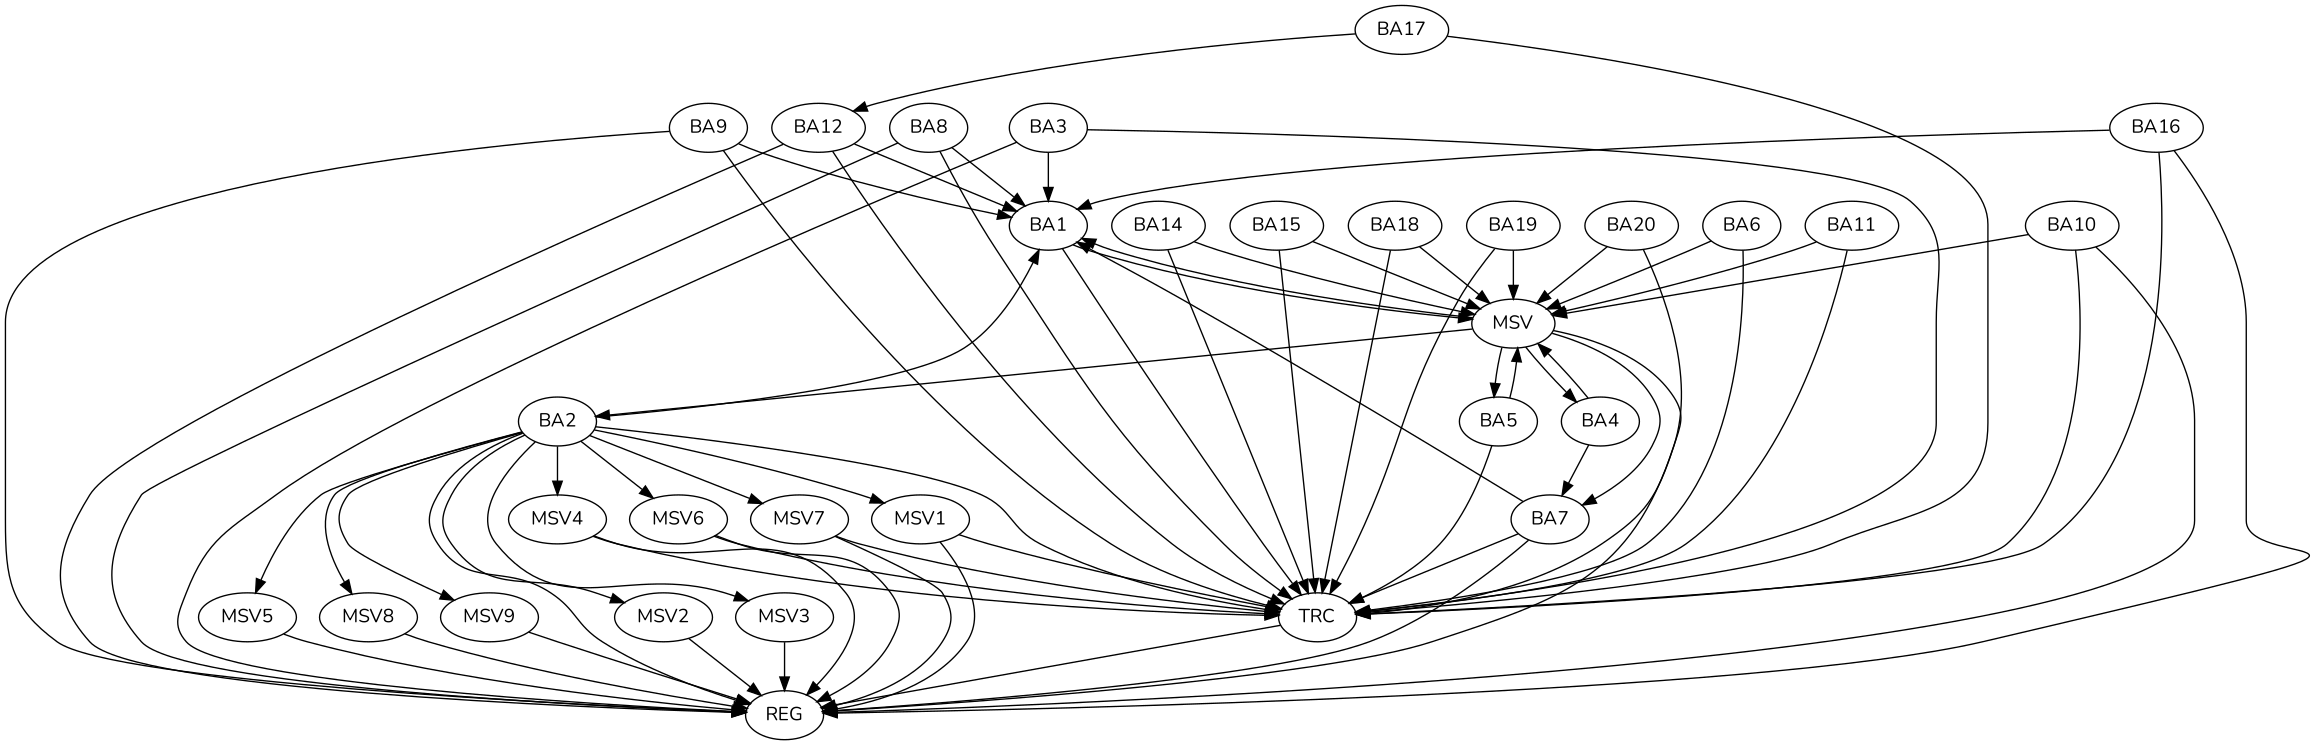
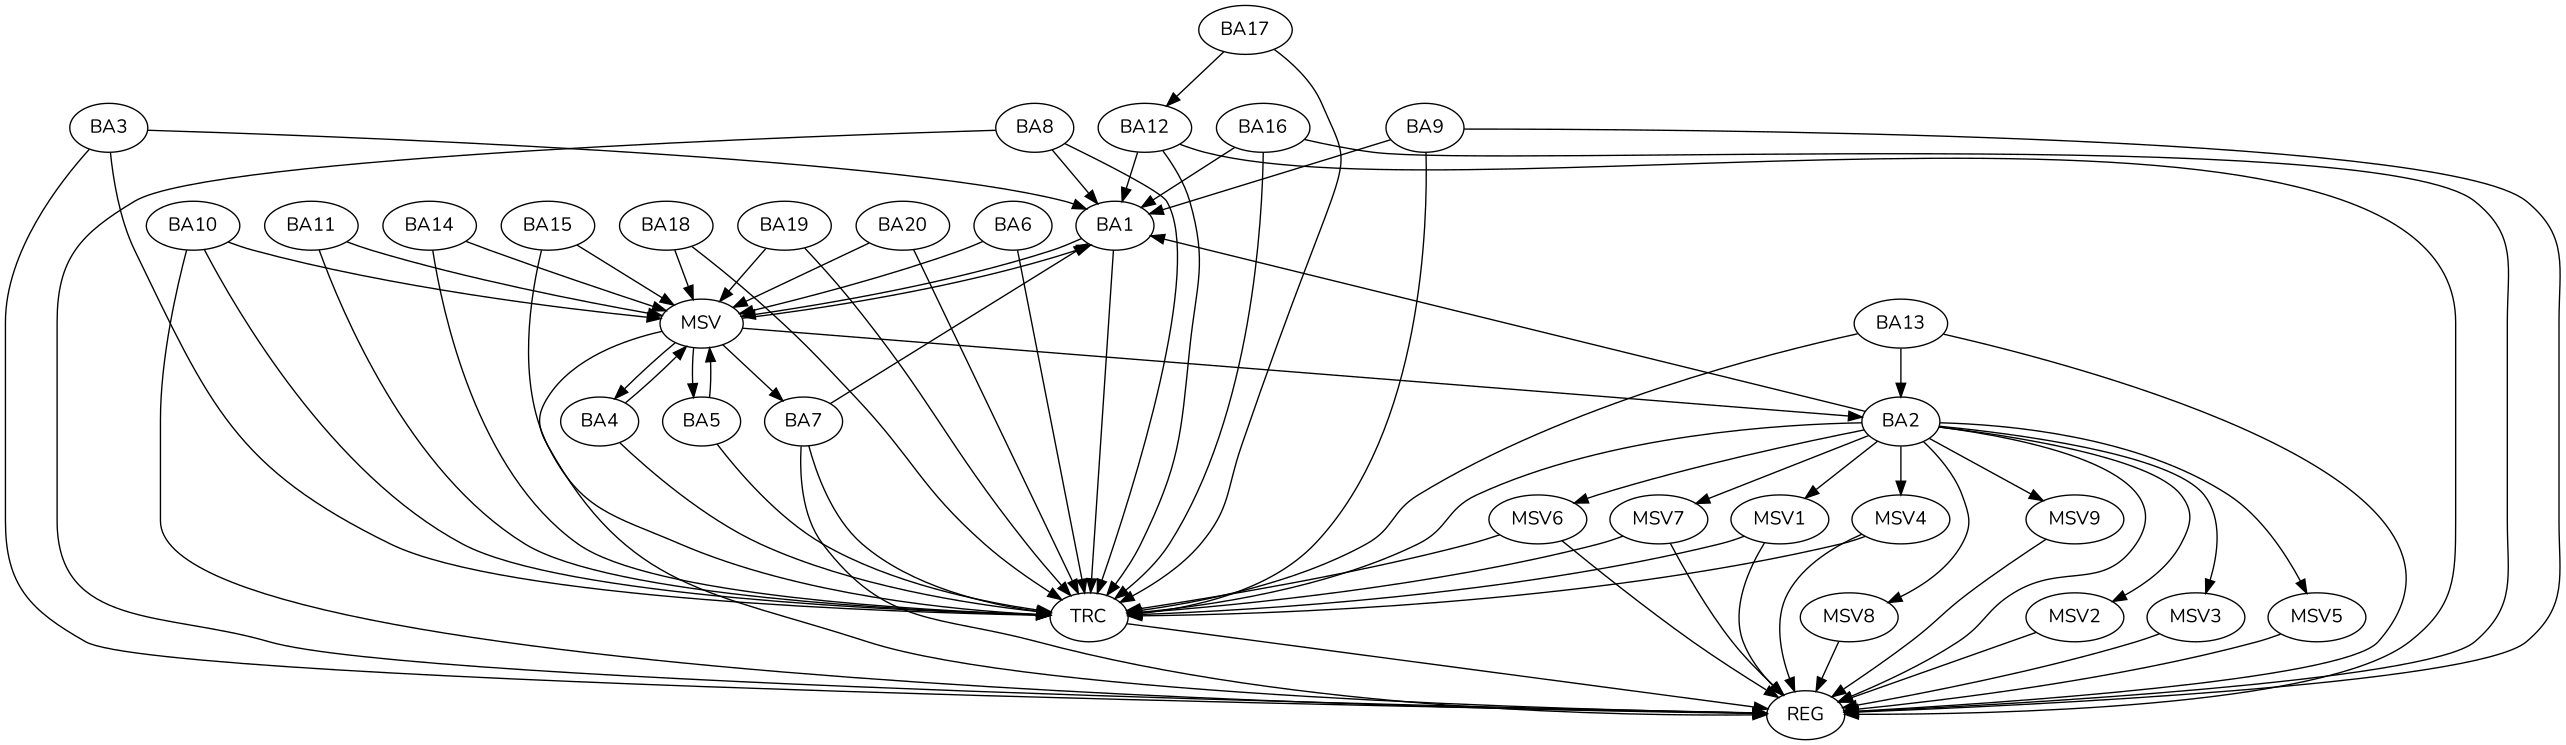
none -> (1901, 324)
(1579, 464) -> (812, 564)
